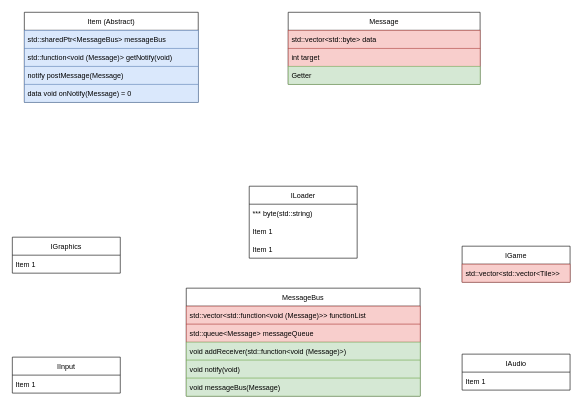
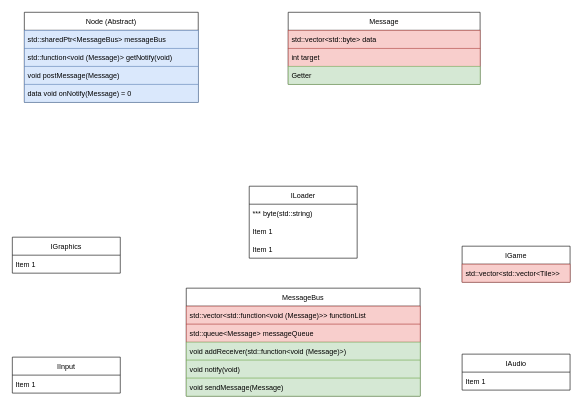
(111, 22) -> (111, 22)
(80, 76) -> (76, 76)
(236, 388) -> (238, 388)
